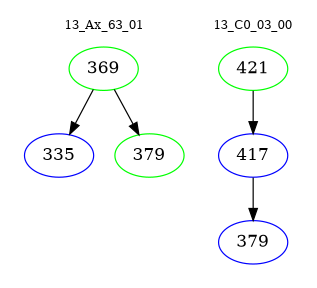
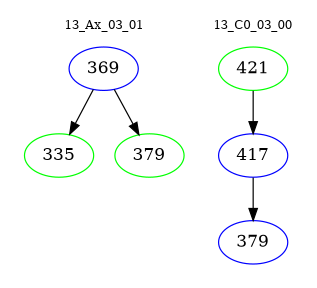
(104, 26) -> (104, 26)
(104, 69) -> (104, 69)
(59, 156) -> (59, 156)
